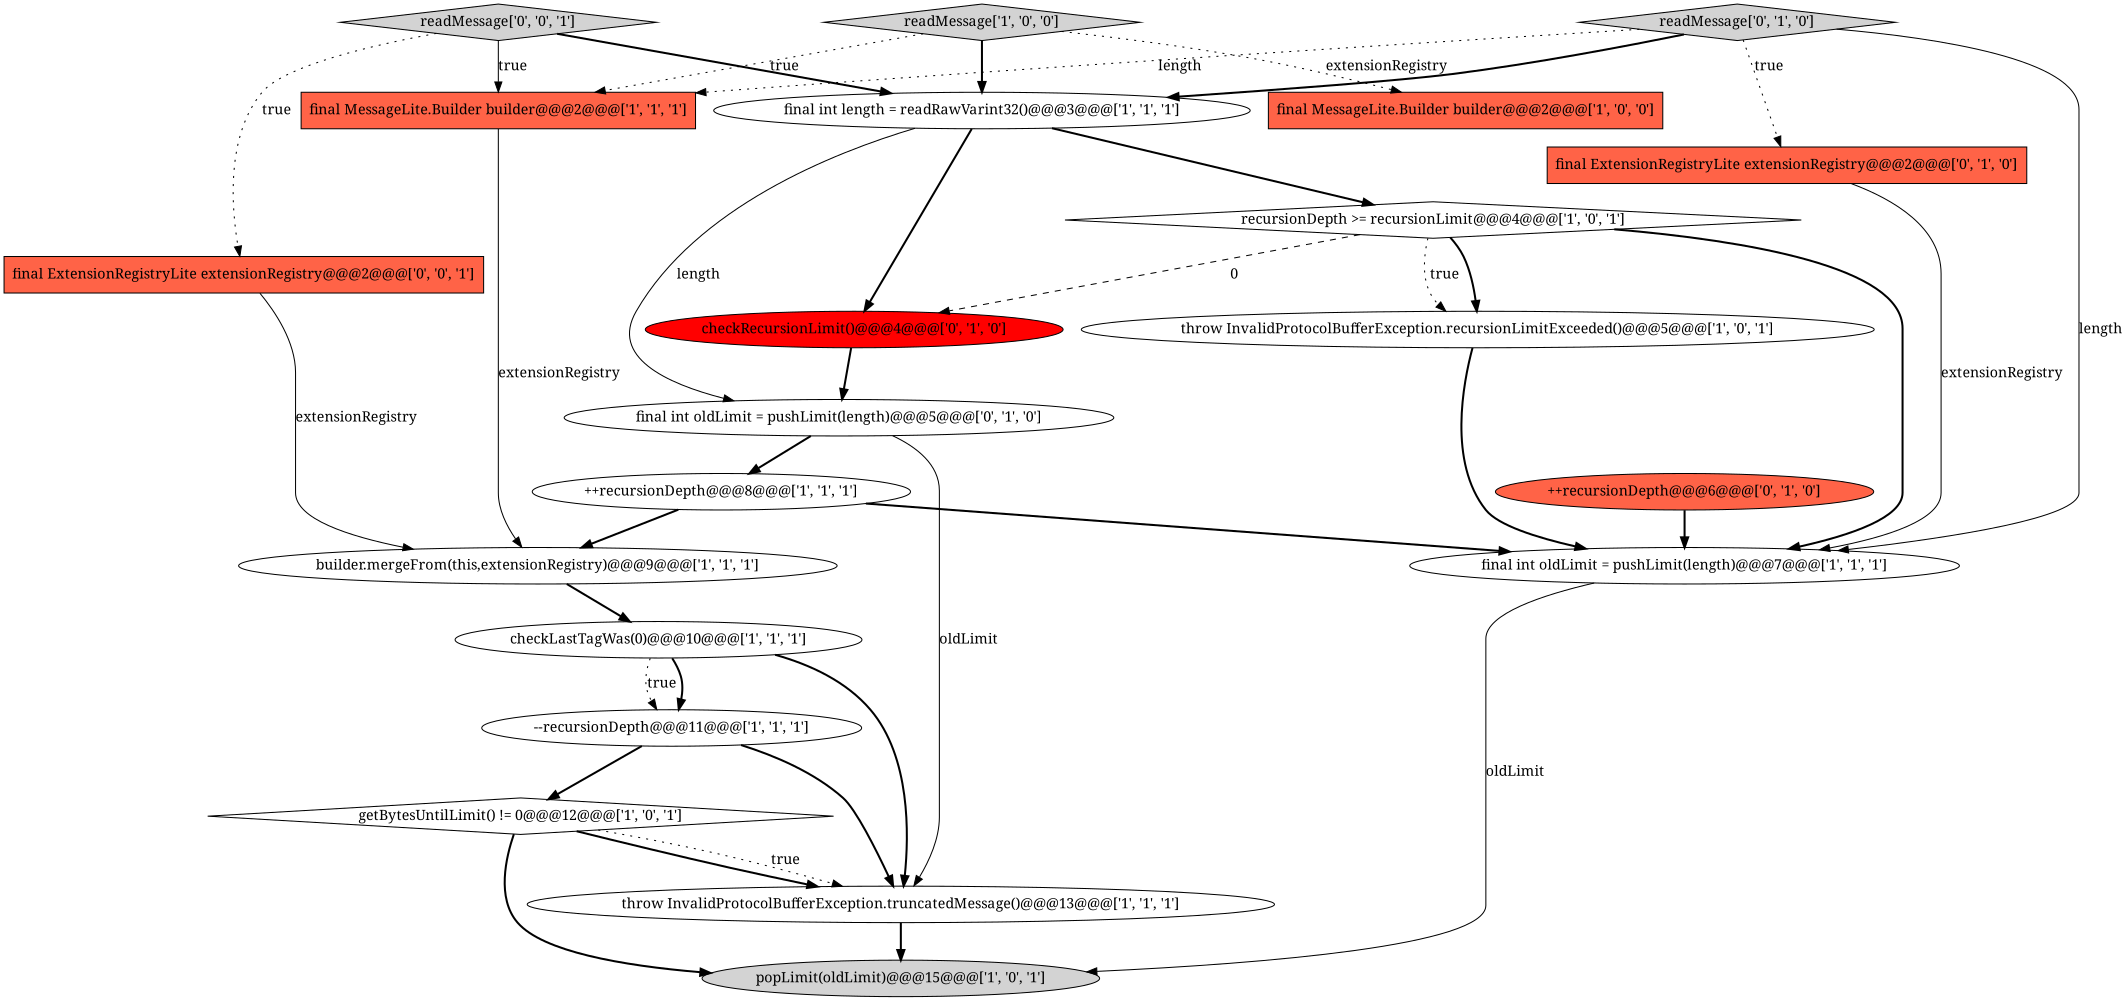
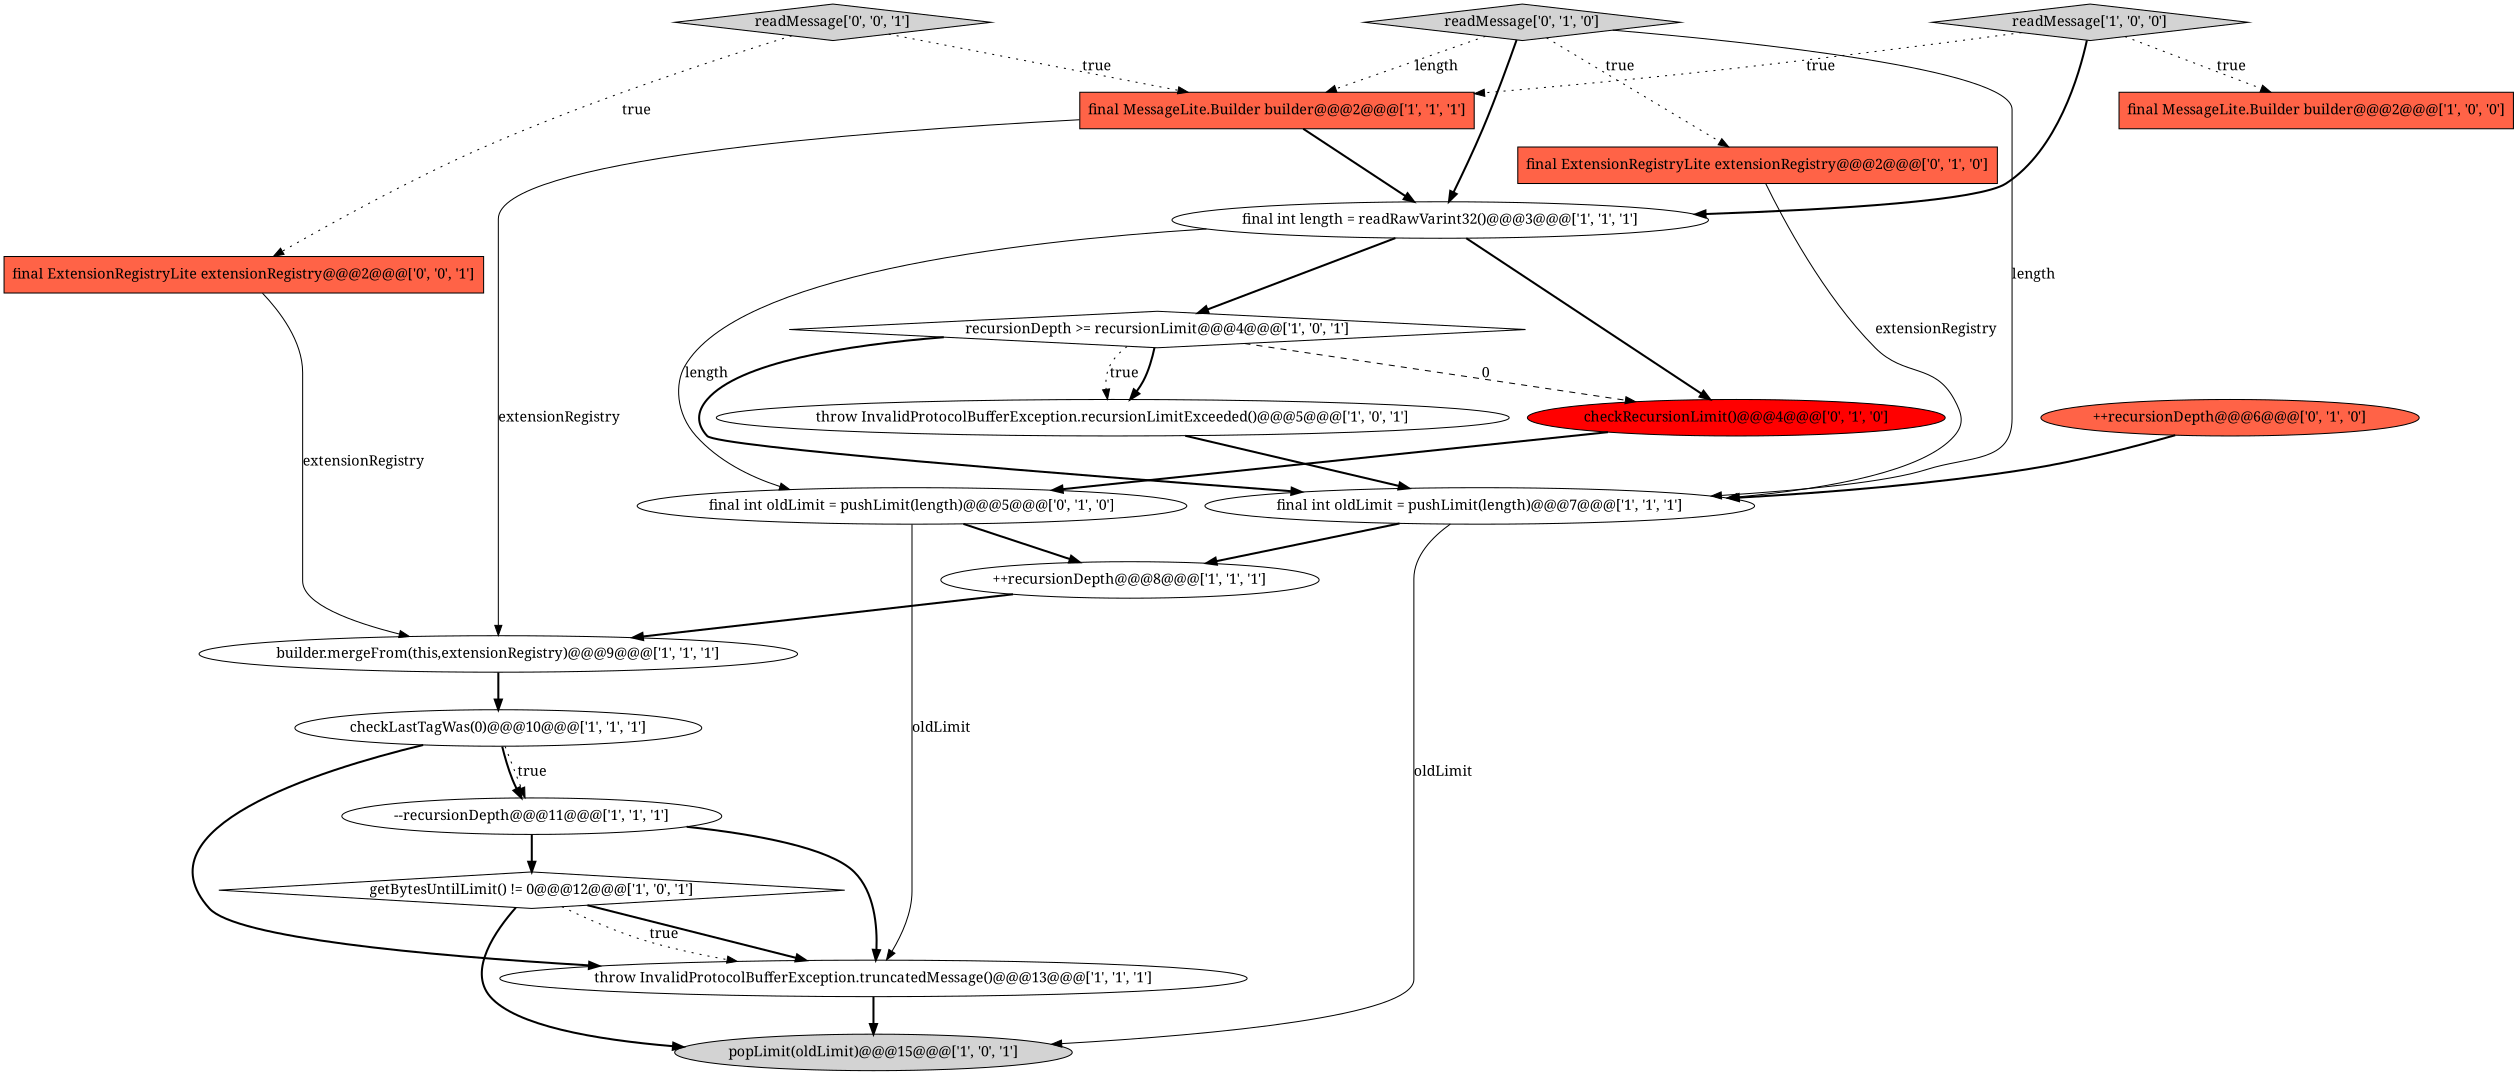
(498, 61) -> (1033, 62)
(719, 63) -> (1354, 162)
(1387, 66) -> (2232, 66)
(1183, 527) -> (1308, 542)
